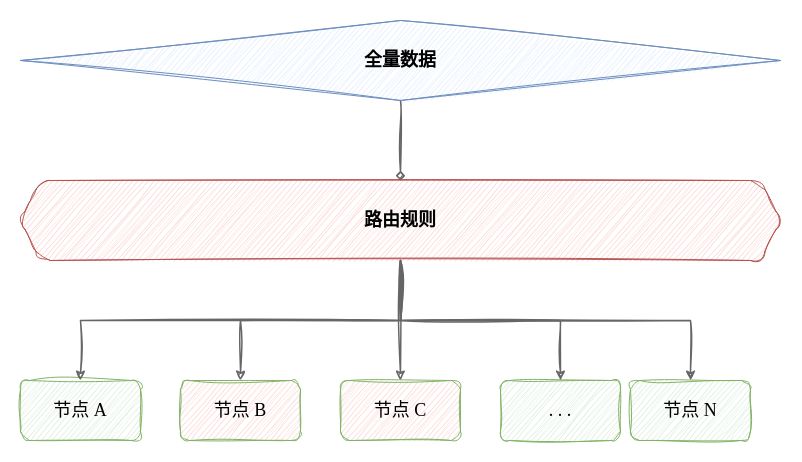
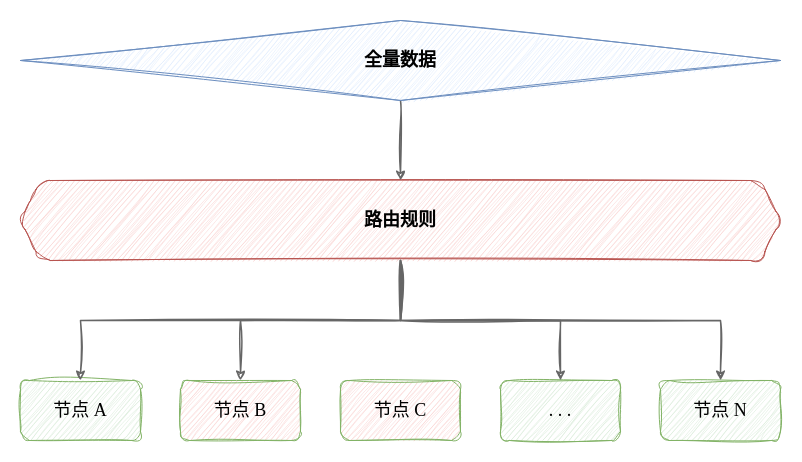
(401, 170) -> (401, 171)
(401, 347) -> none
(691, 411) -> (721, 411)
